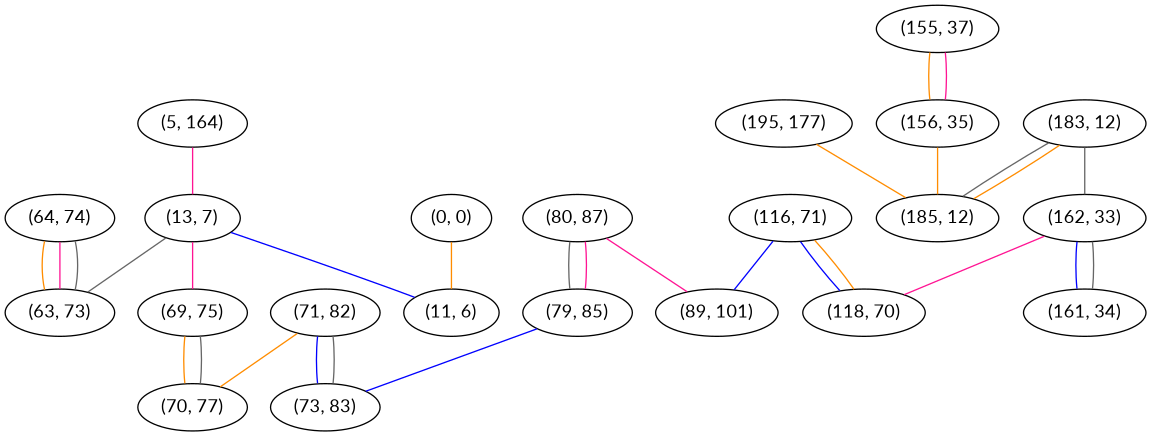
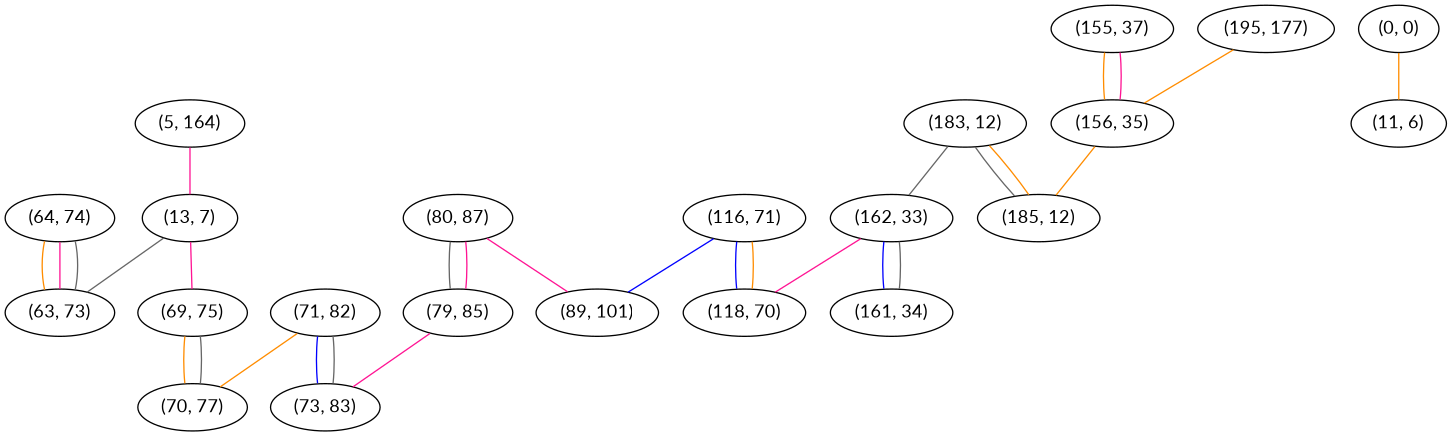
(861, 171) -> (1189, 76)
(323, 264) -> none
(451, 360) -> (391, 360)
